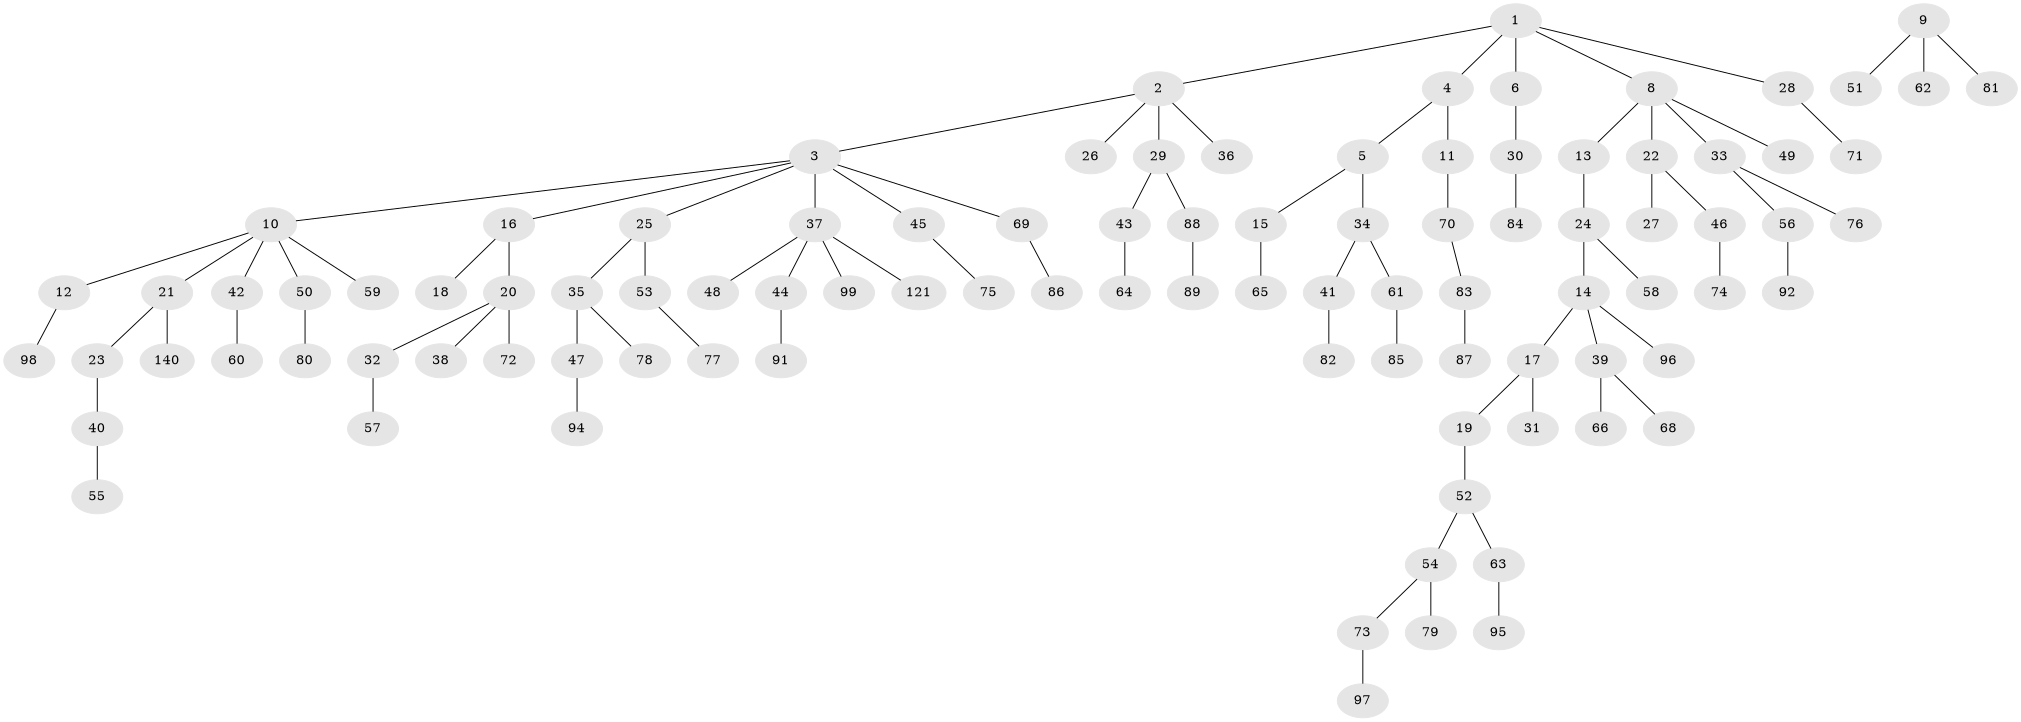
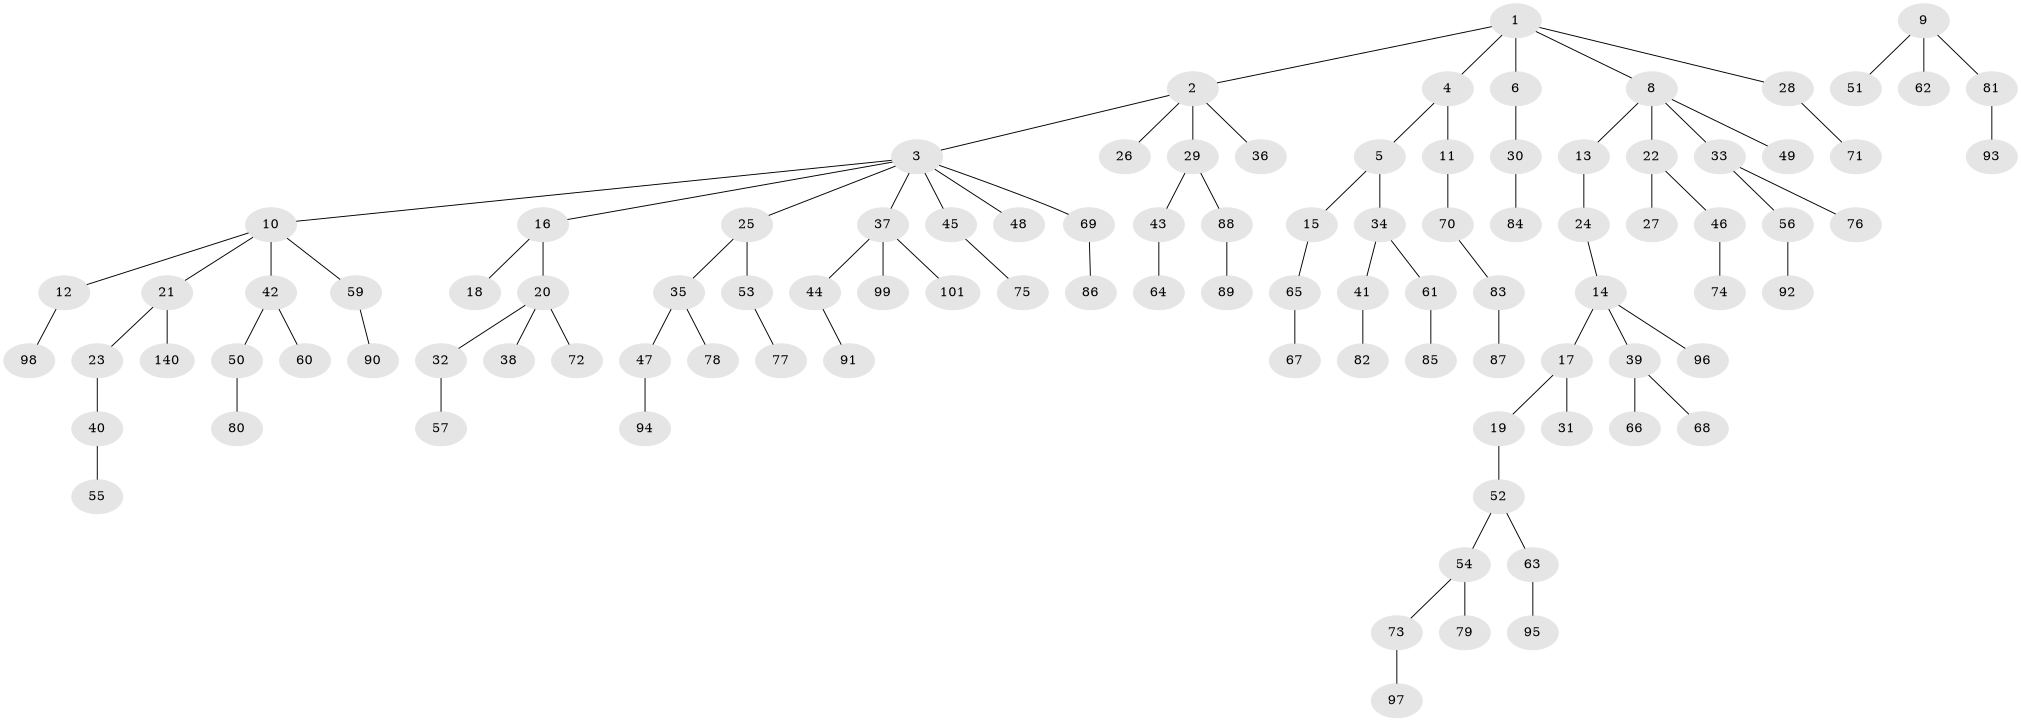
none -> (1992, 157)
(288, 259) -> (254, 327)
(764, 259) -> (968, 191)
(919, 293) -> (953, 293)
(1652, 293) -> none
none -> (373, 361)
none -> (1295, 361)
